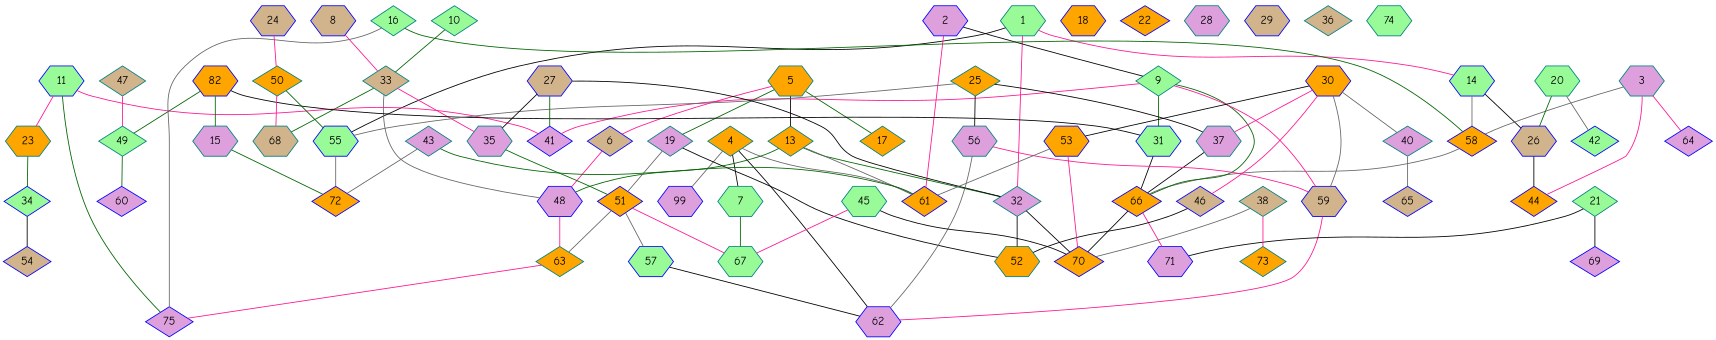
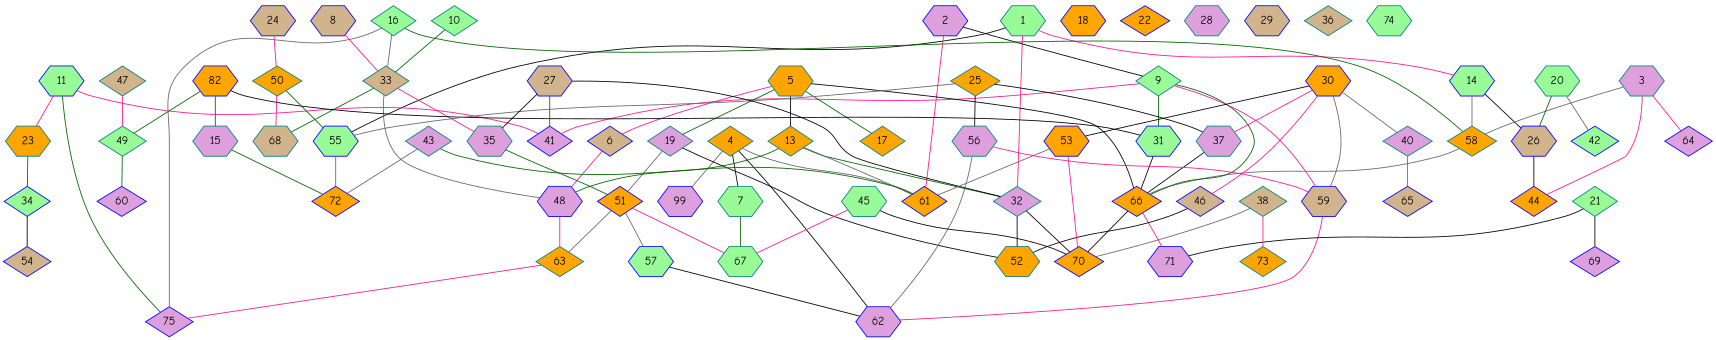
none -> (390, 51)
none -> (991, 104)
(1472, 141) -> (1472, 141)
